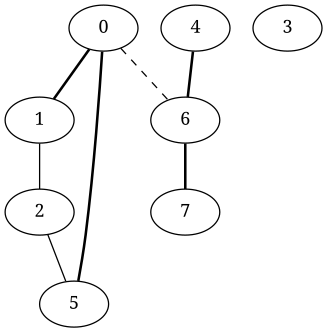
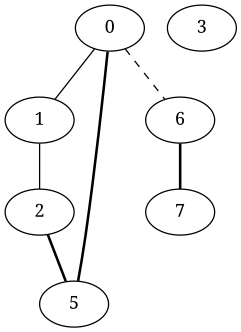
(195, 28) -> none
(72, 74) -> (75, 74)
(57, 258) -> (57, 258)
